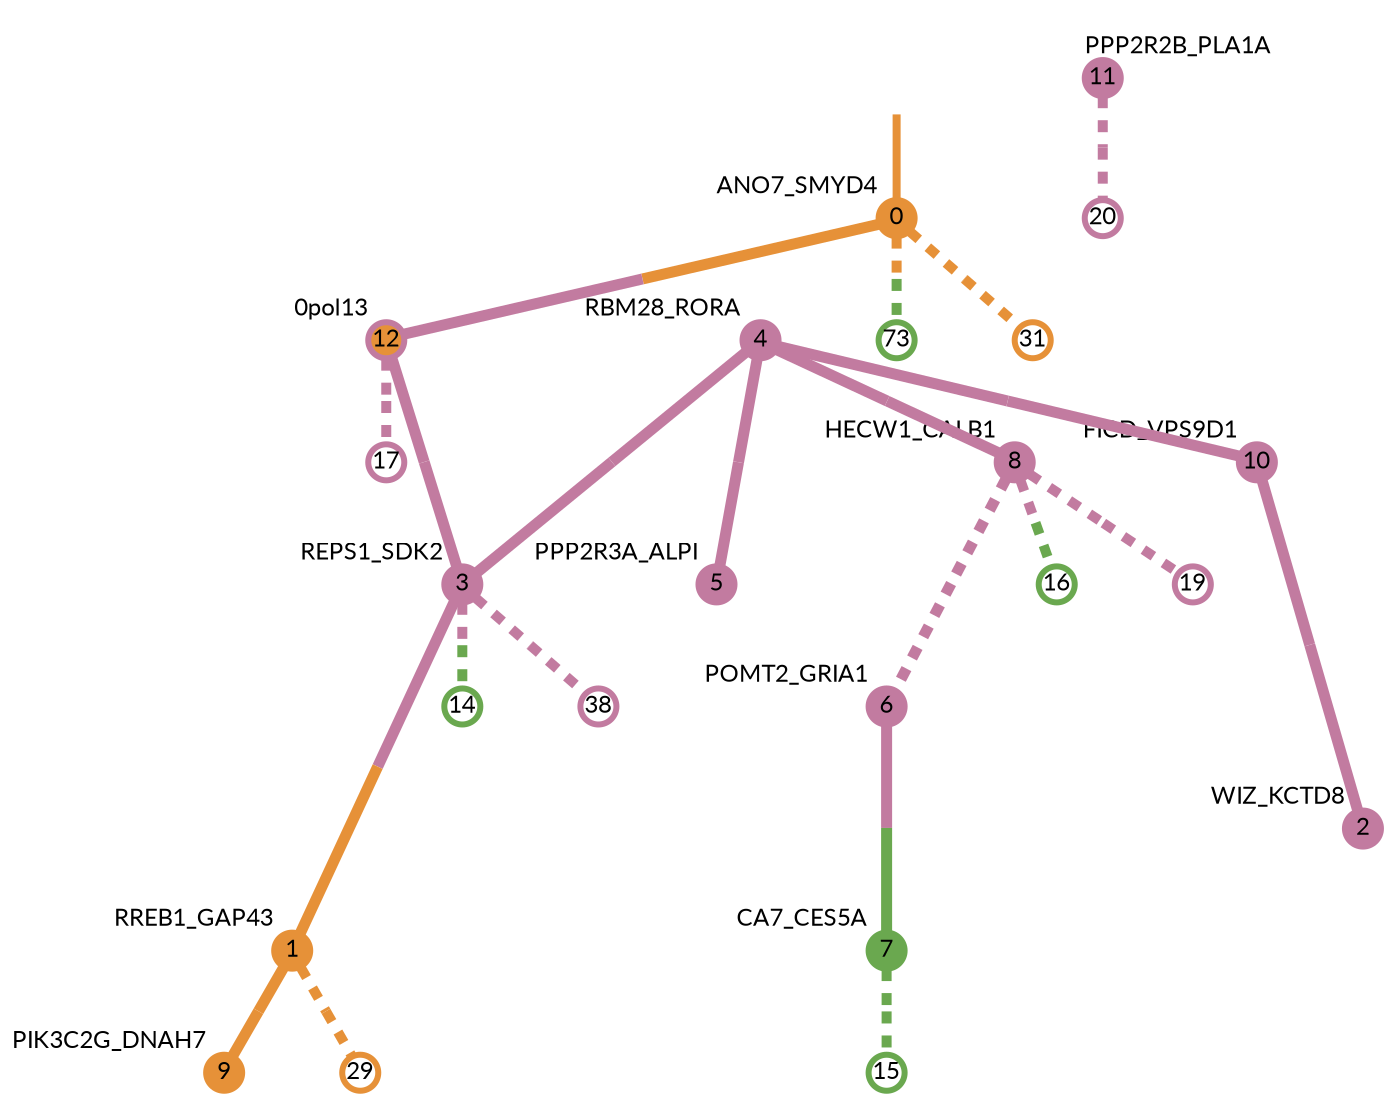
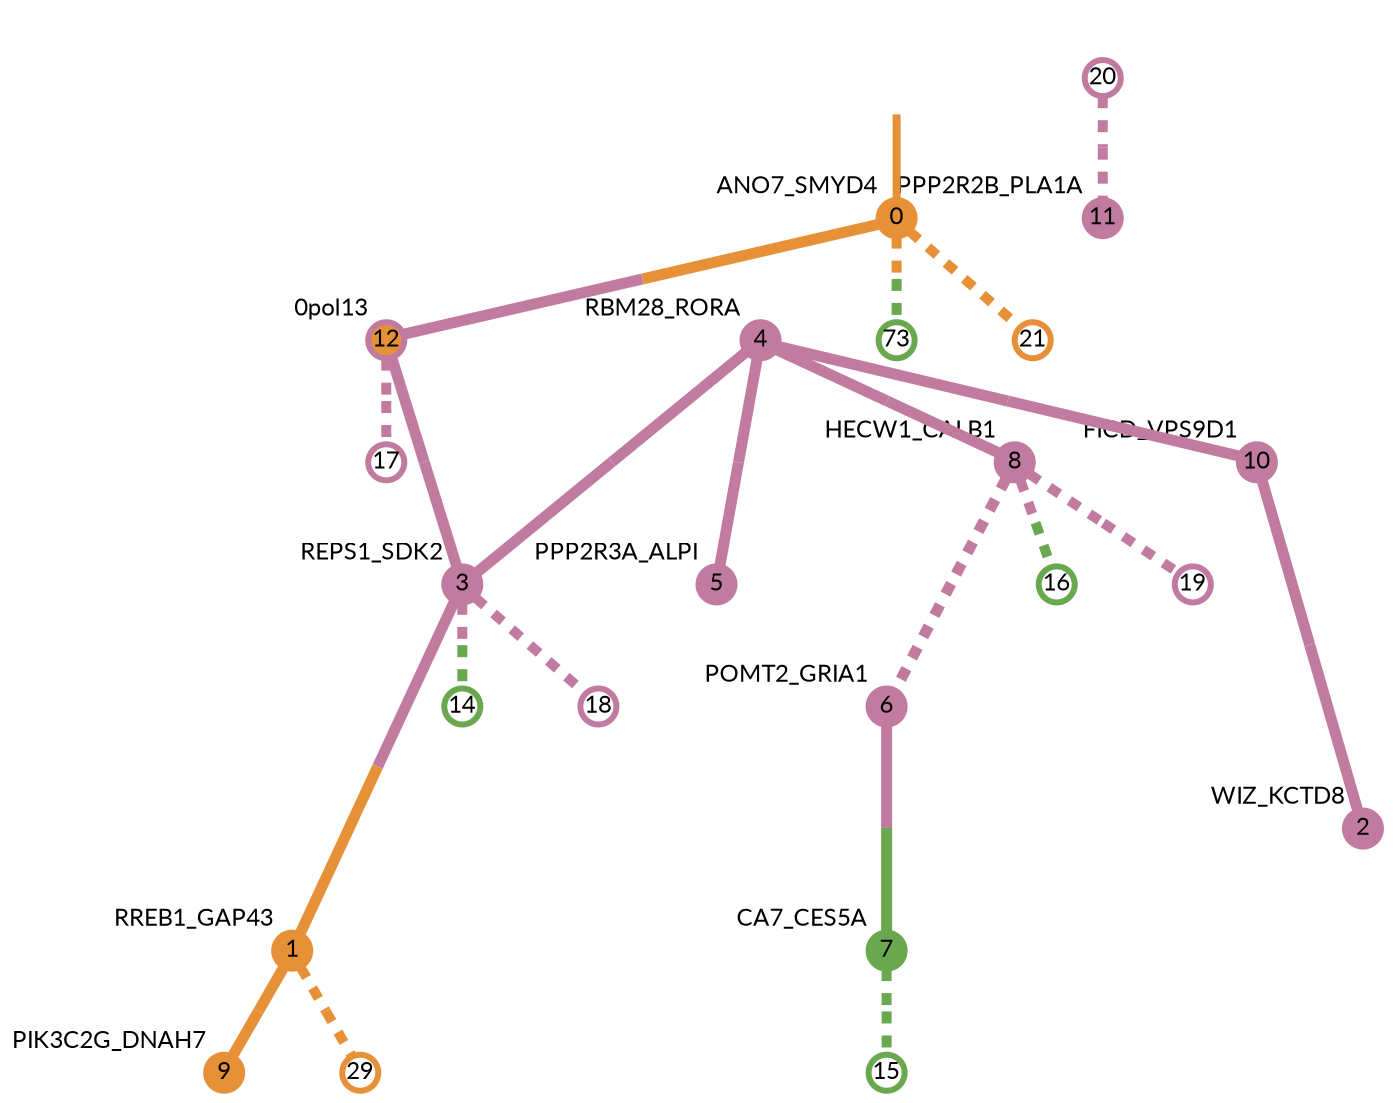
(1103, 148) -> (1103, 148)
(1033, 340) -> (1033, 340)
(598, 706) -> (598, 706)
